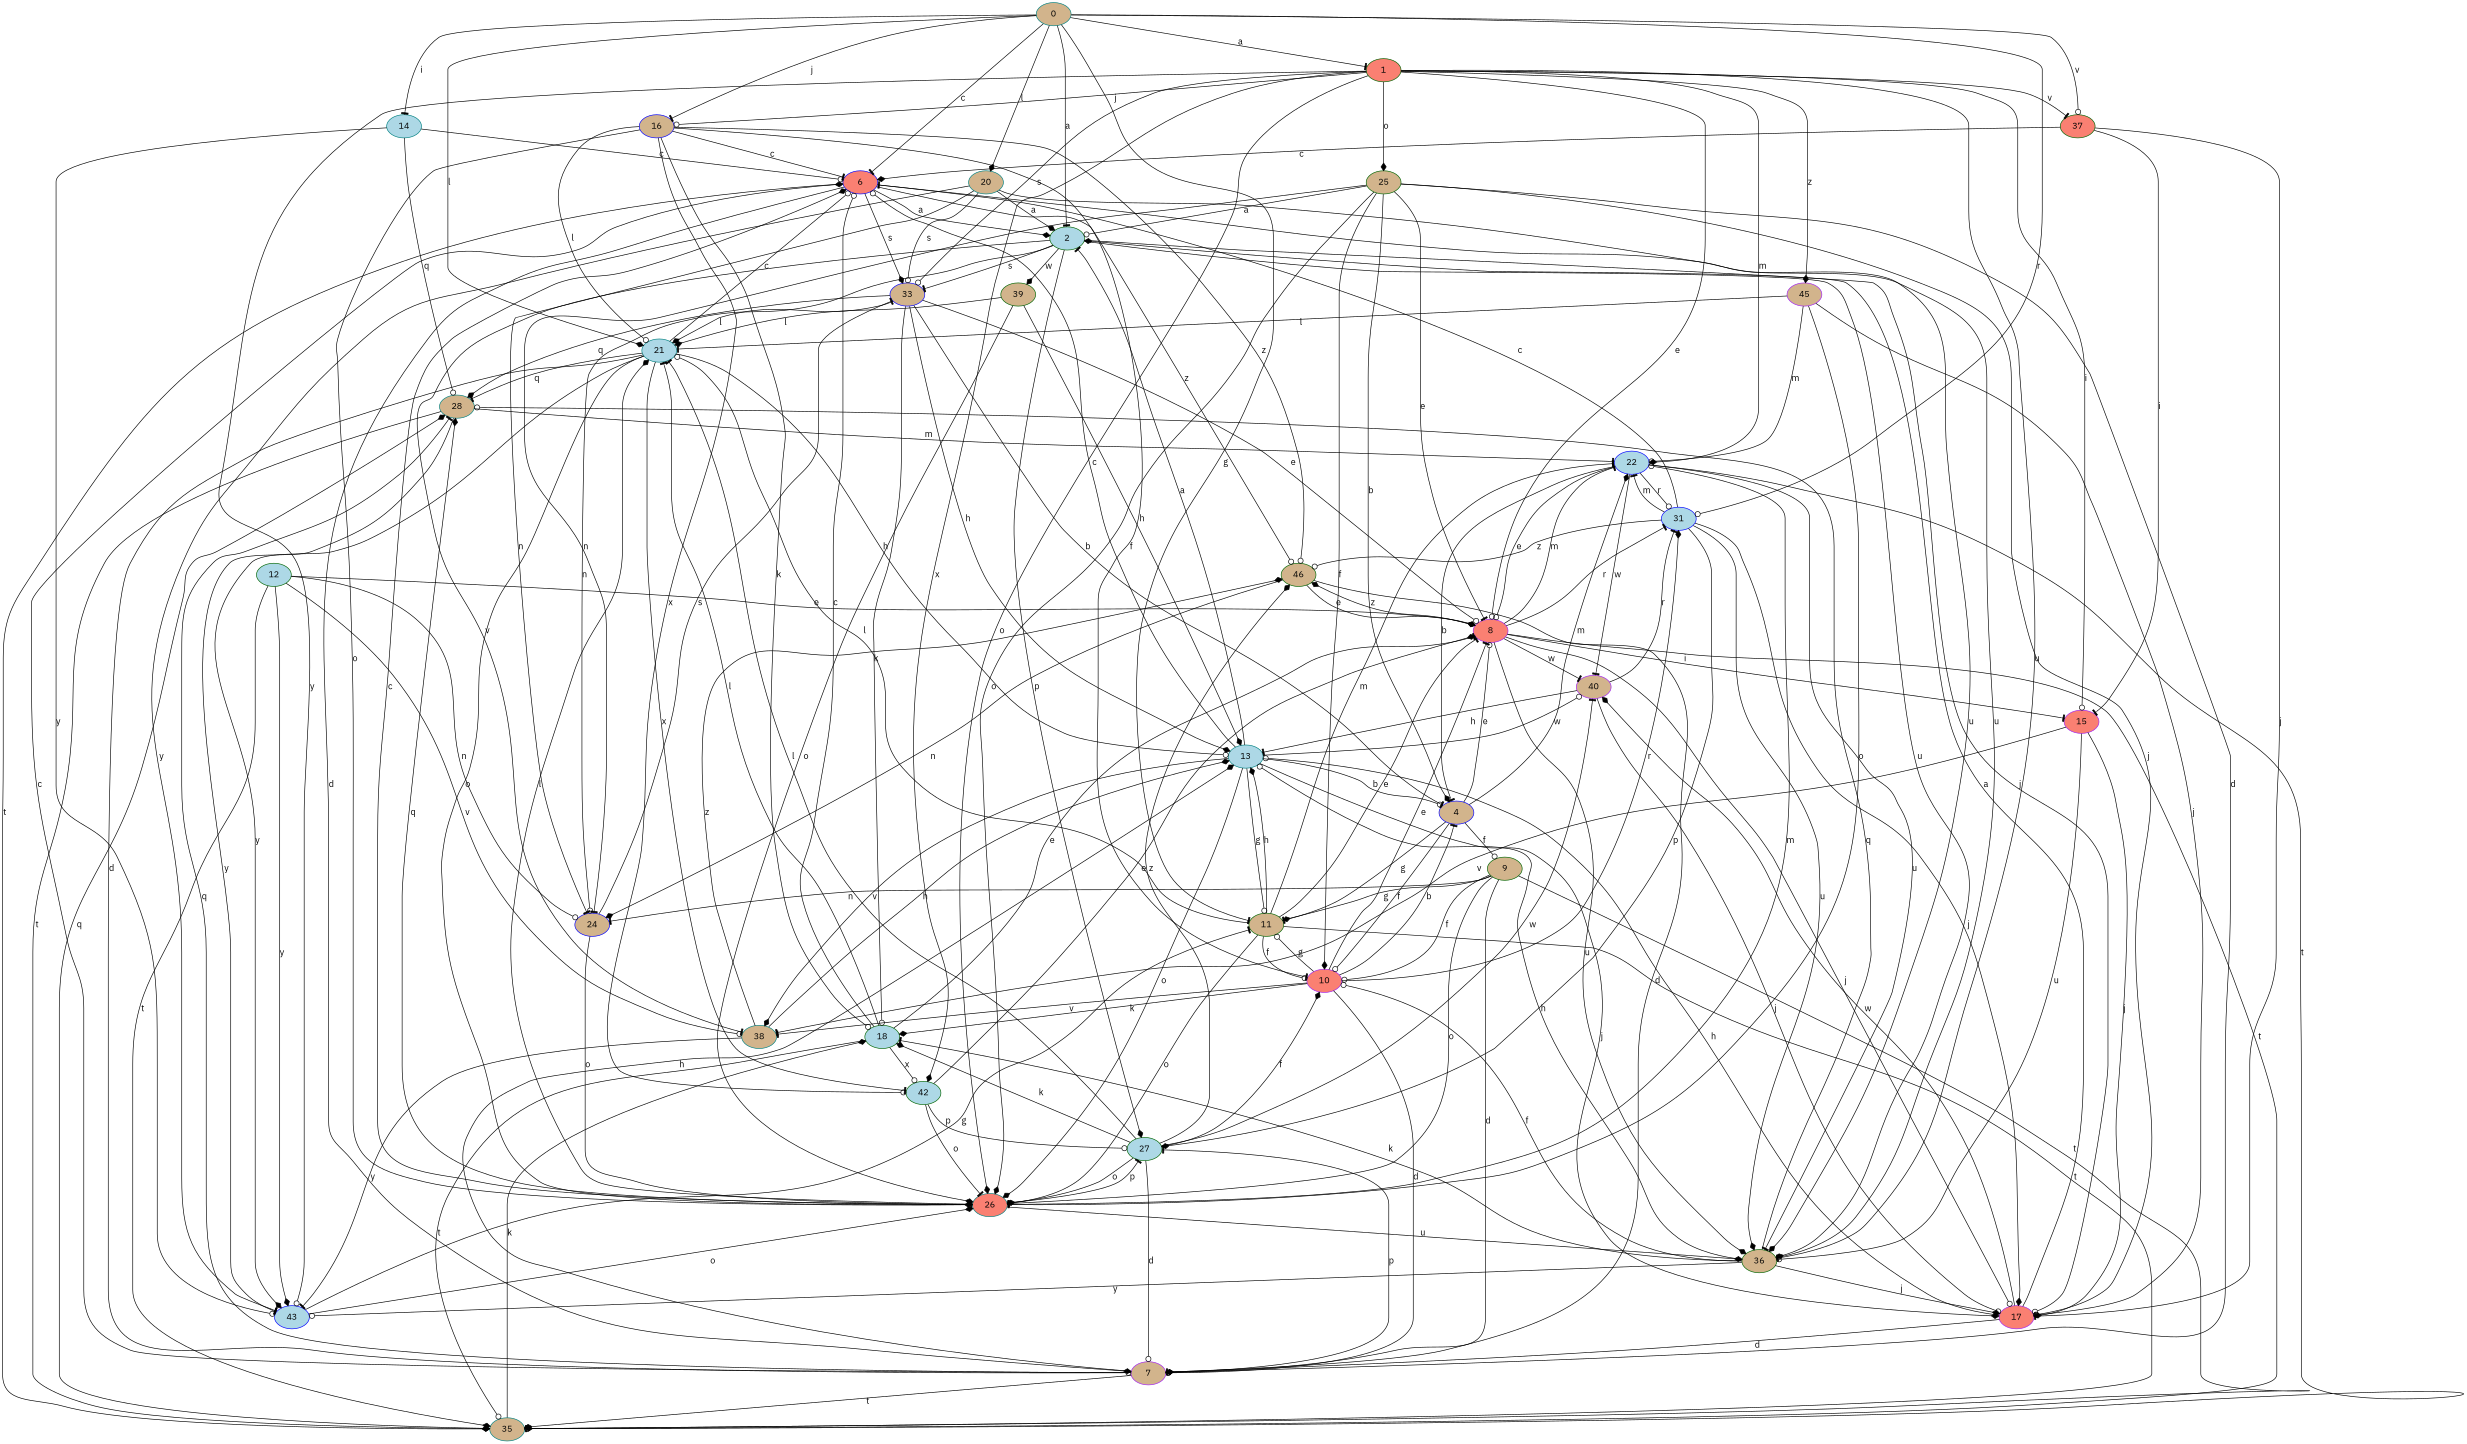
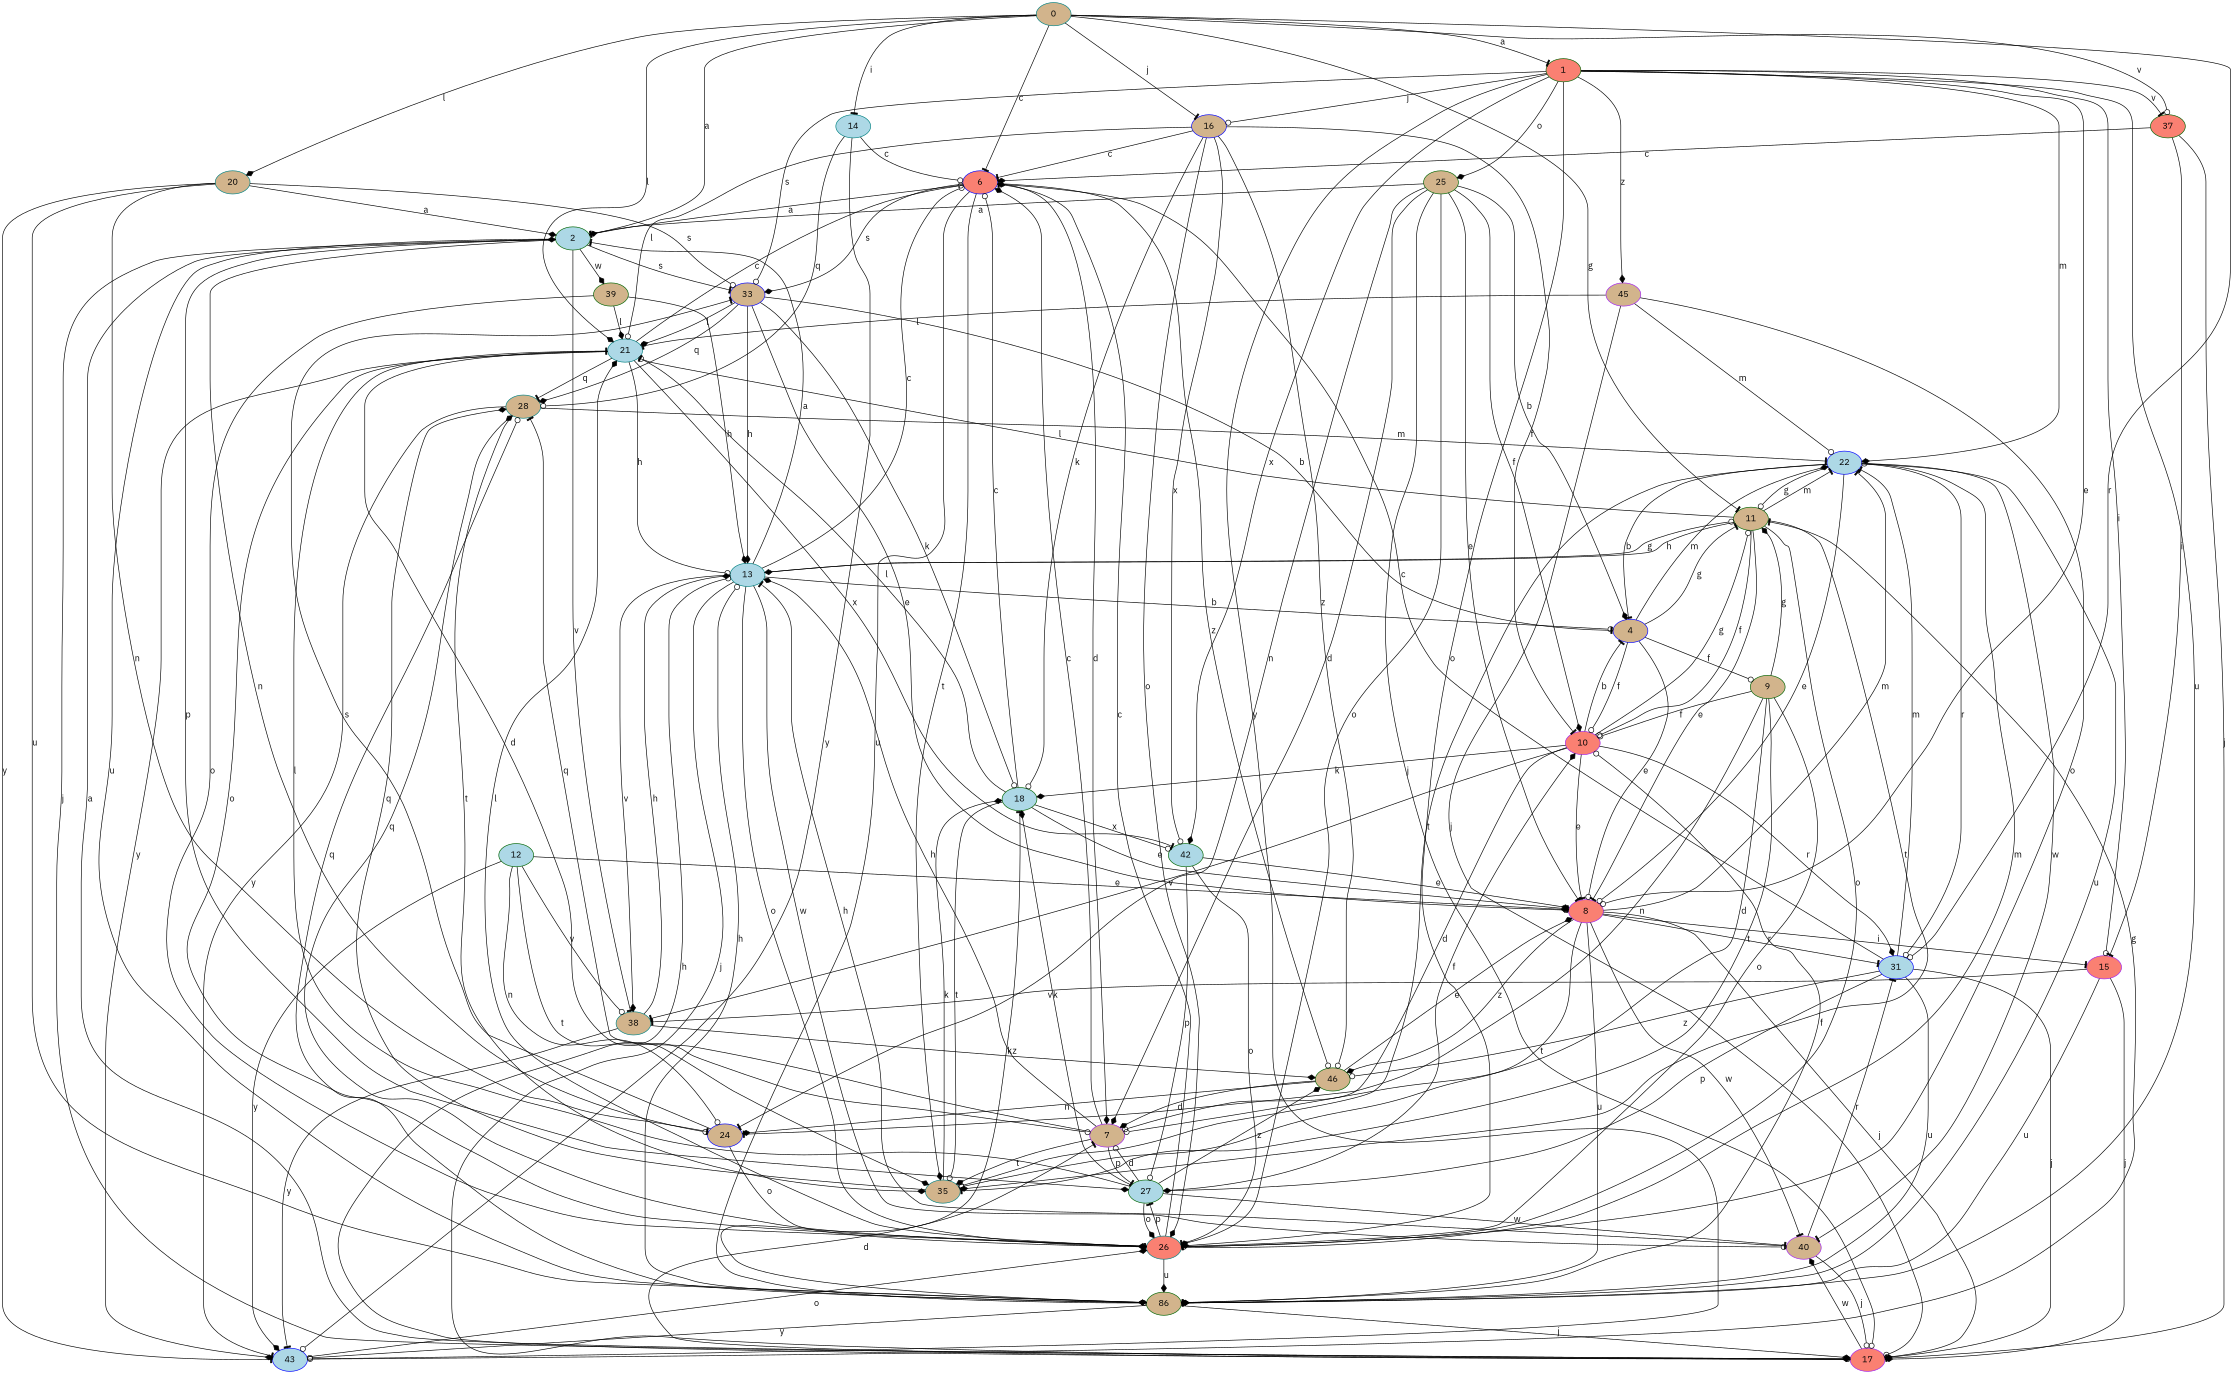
none -> (1793, 481)
(1759, 1261) -> (1164, 1304)
